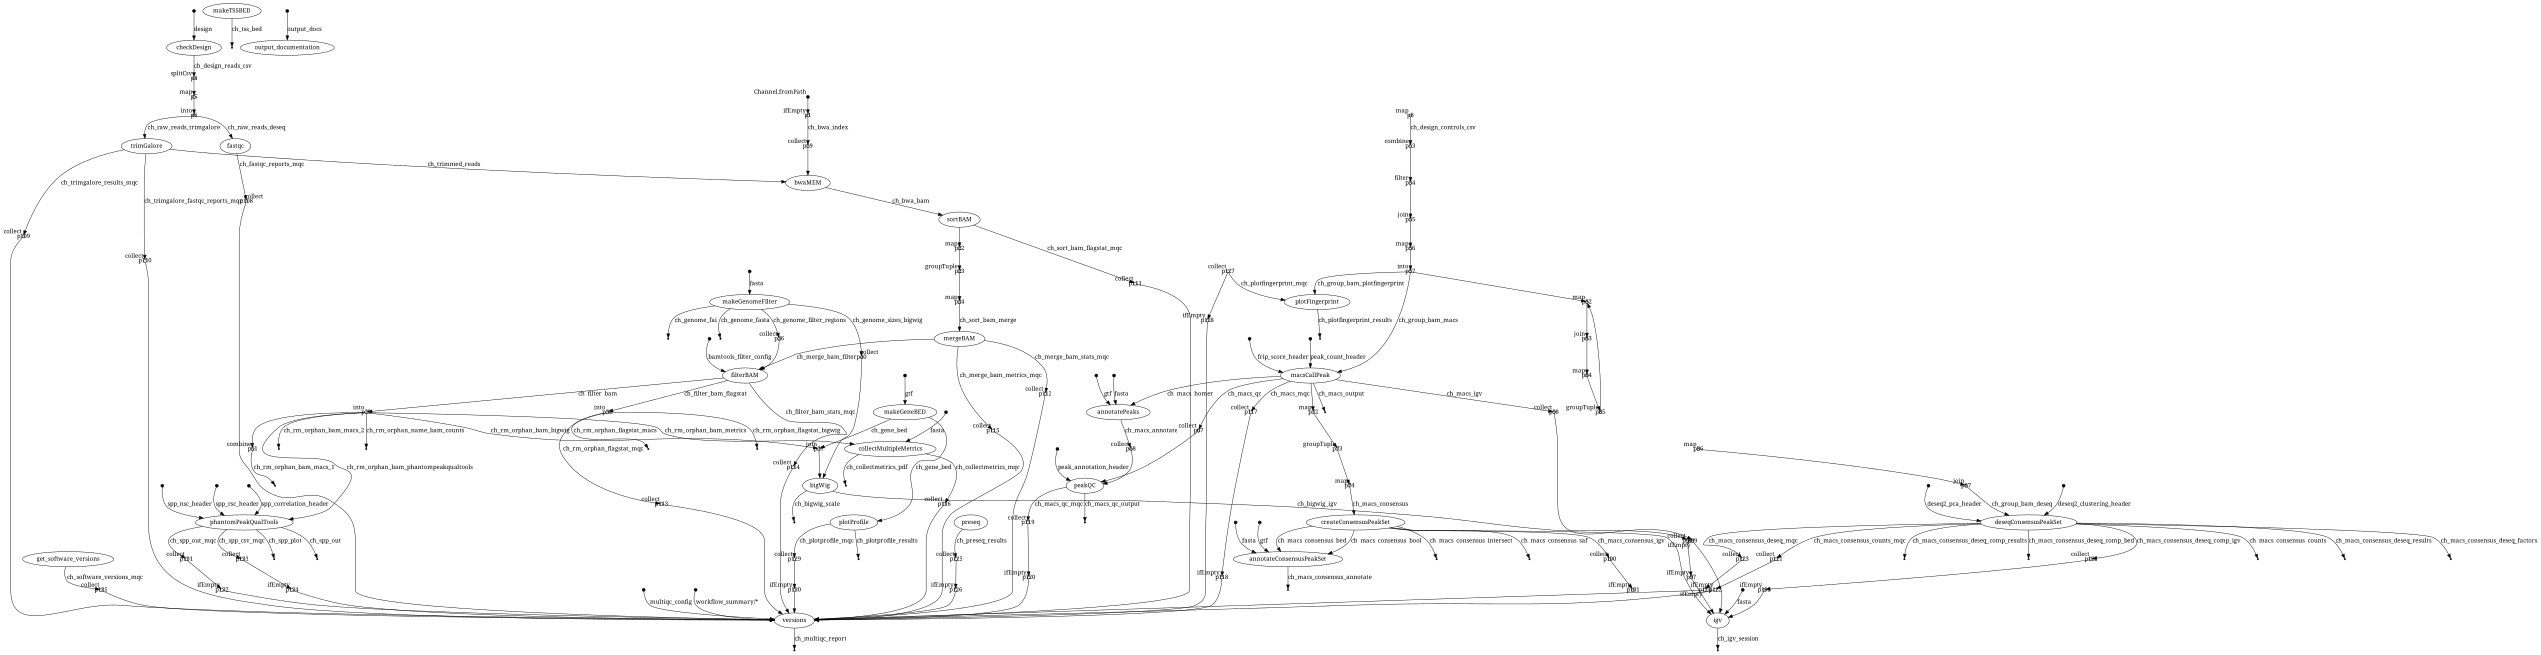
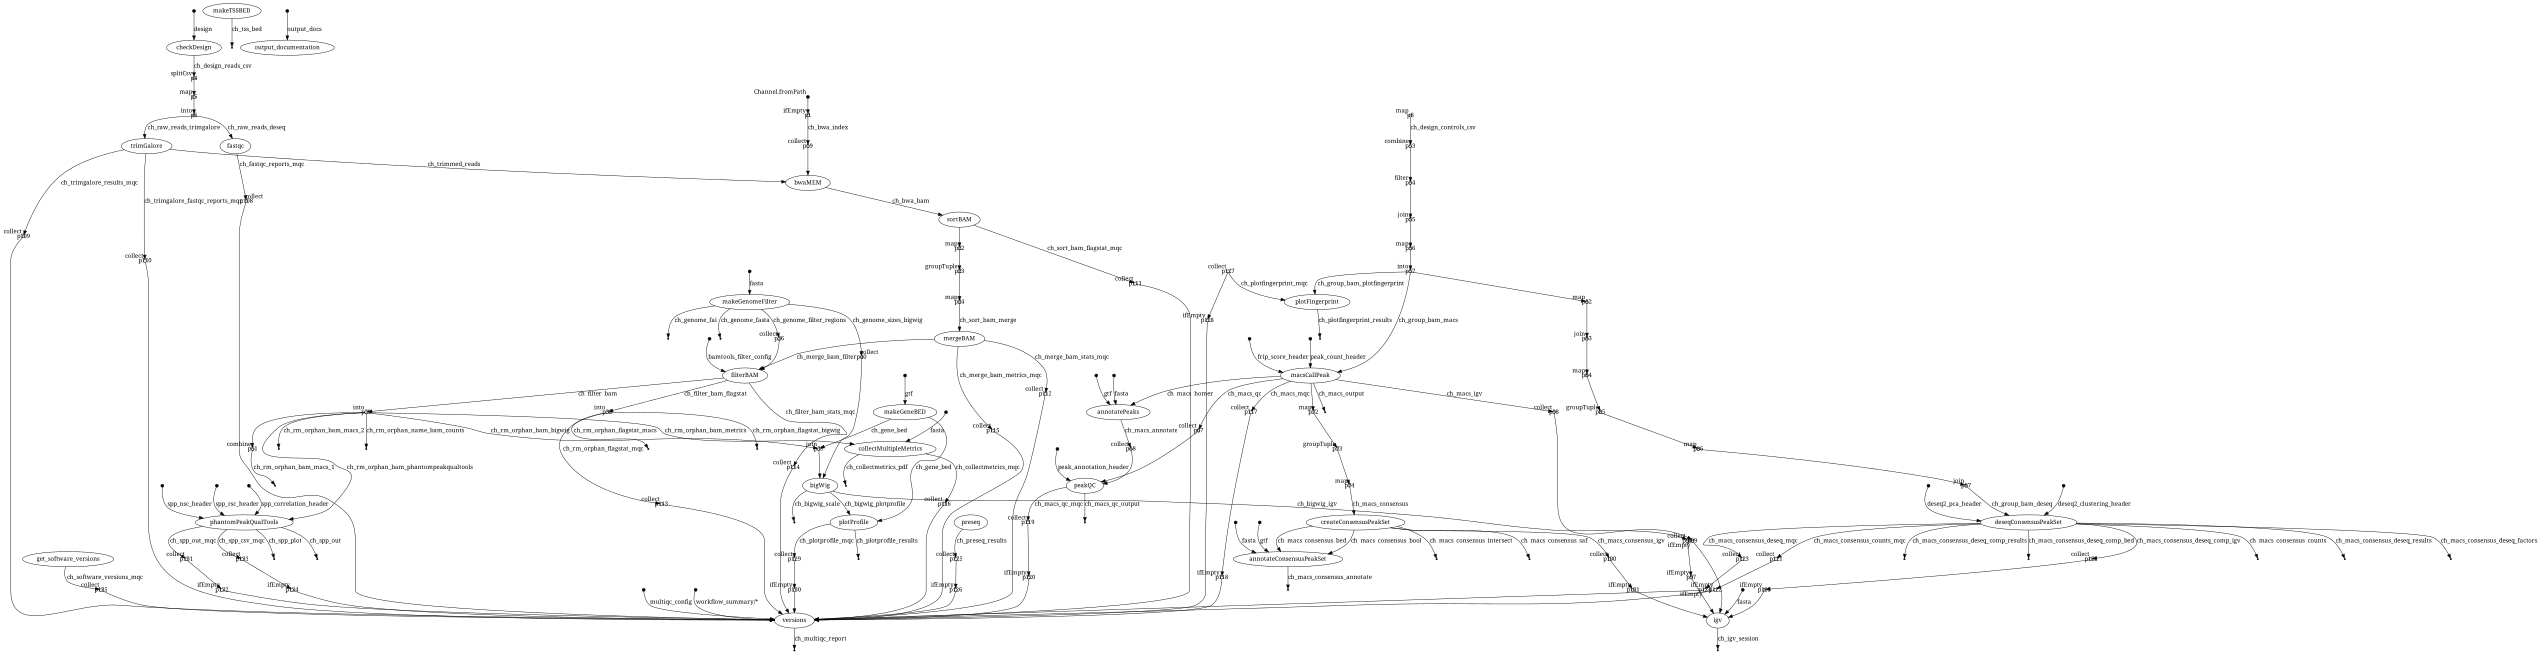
(1599, 359) -> (1647, 430)
none -> (840, 501)
(1626, 533) -> (1668, 605)
